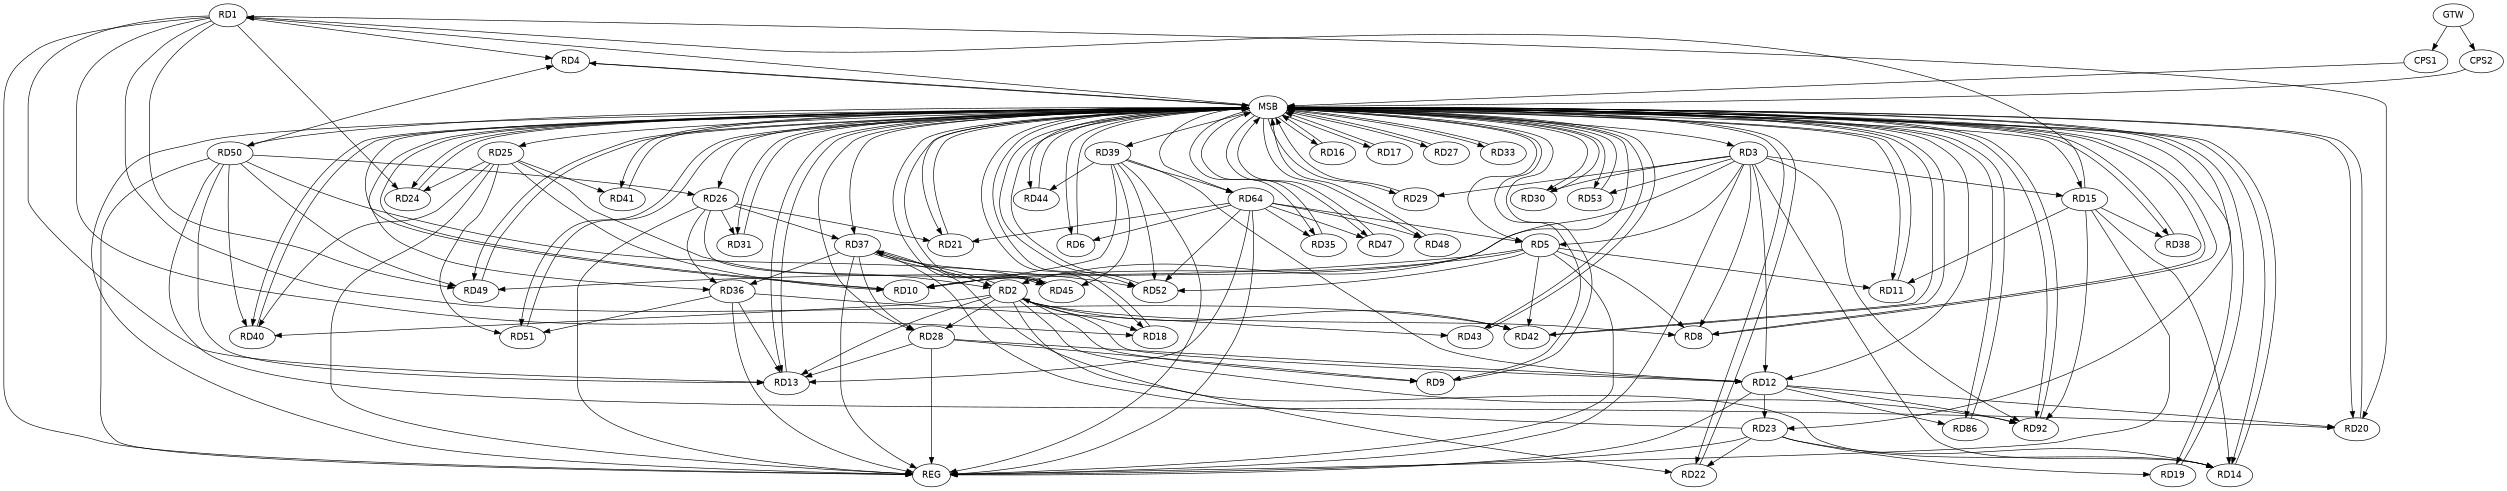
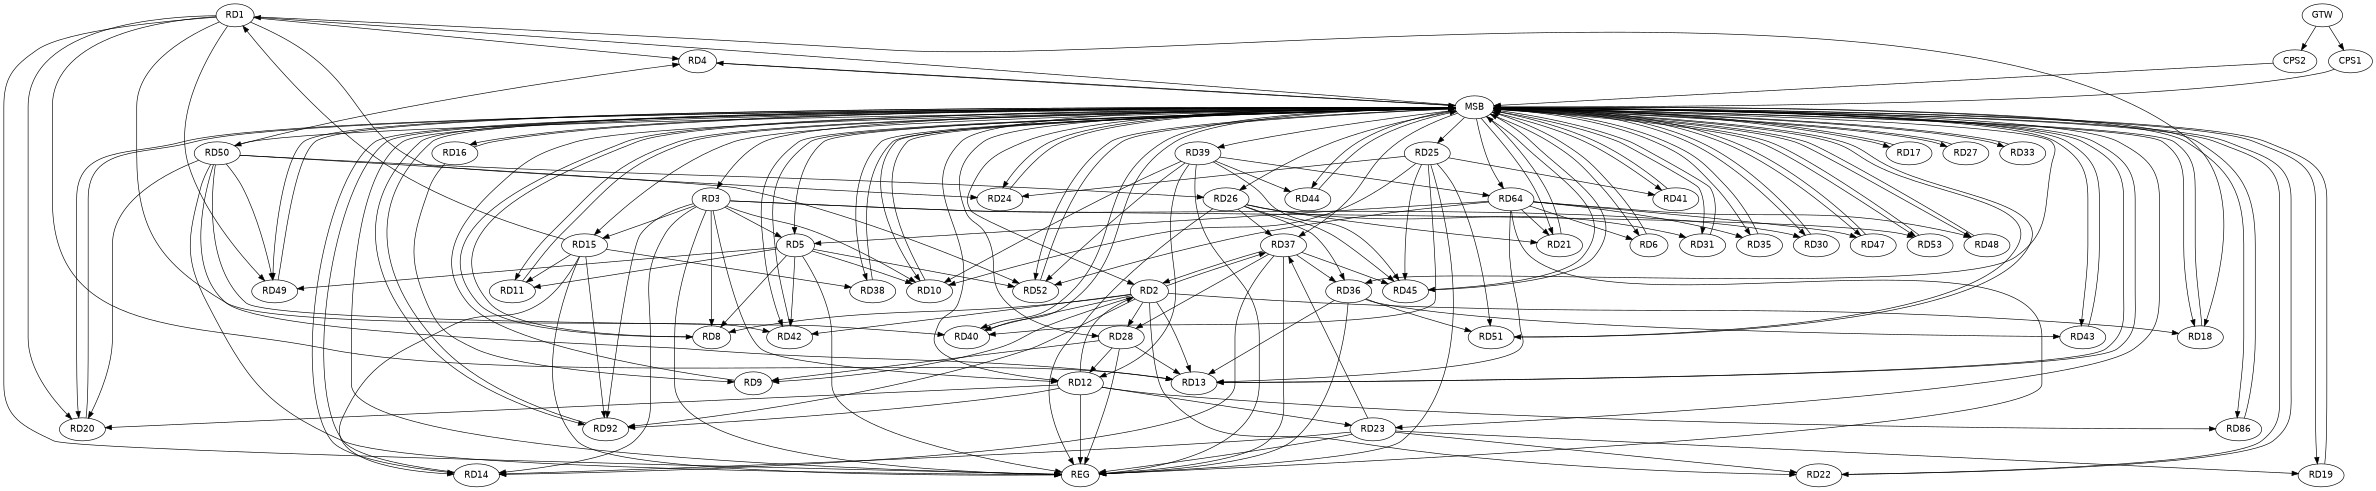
(1416, 199) -> none
(1495, 199) -> (494, 355)
(680, 247) -> (1407, 223)
